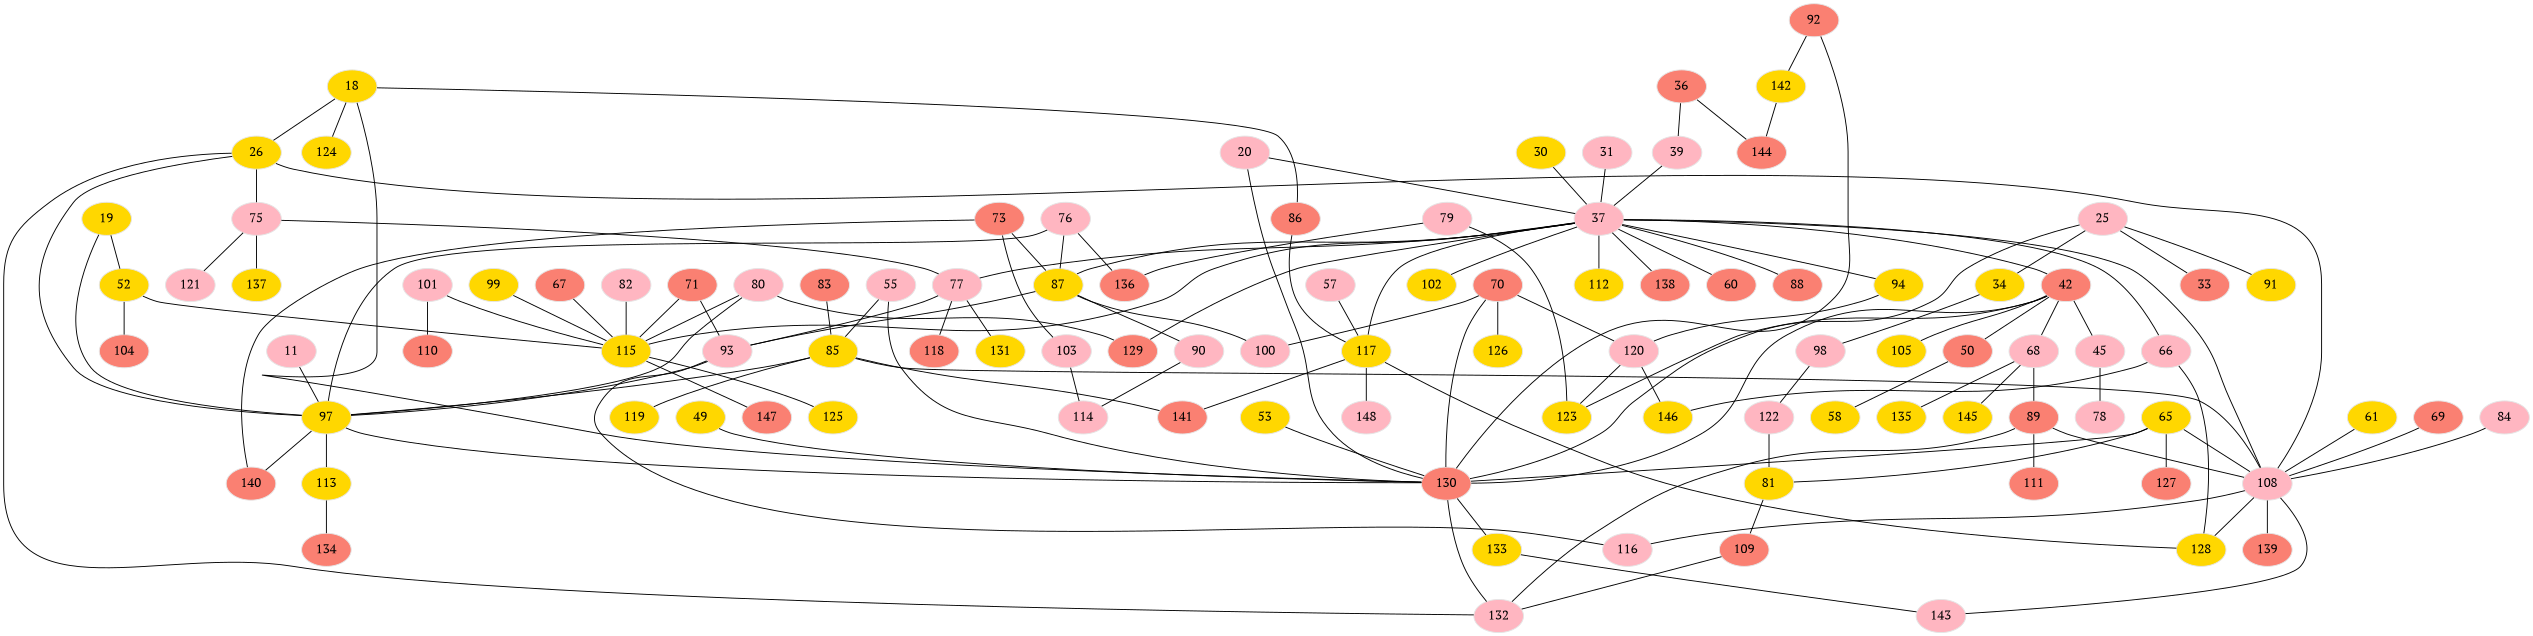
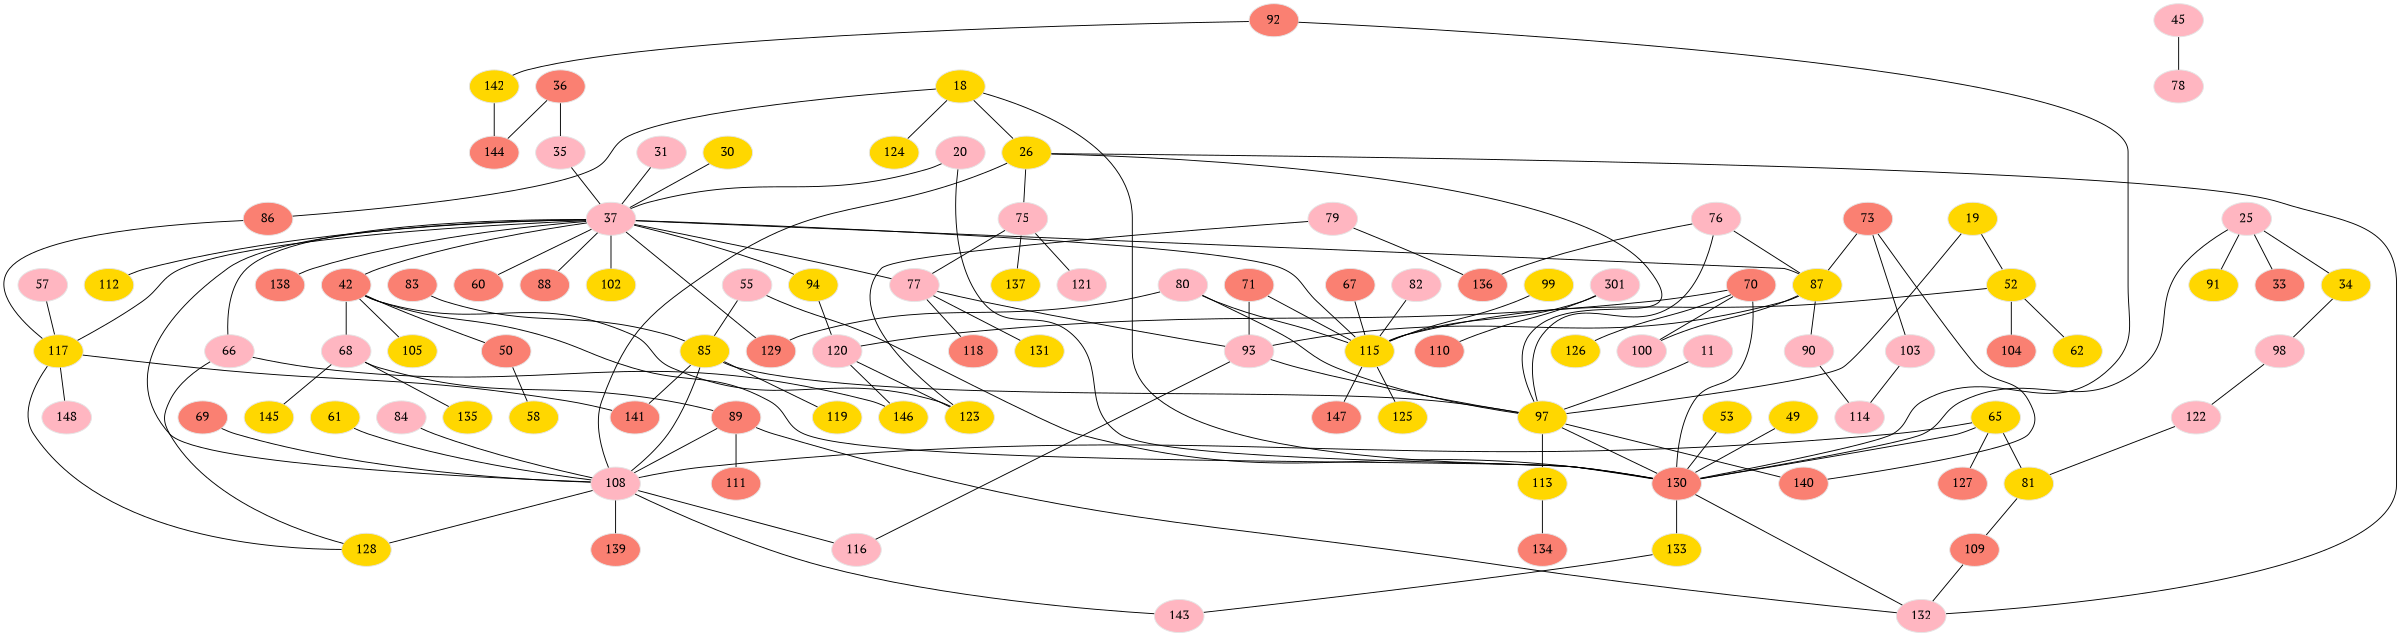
(1677, 153) -> (560, 153)
(428, 285) -> (1615, 285)
(2083, 318) -> none
none -> (2077, 351)
